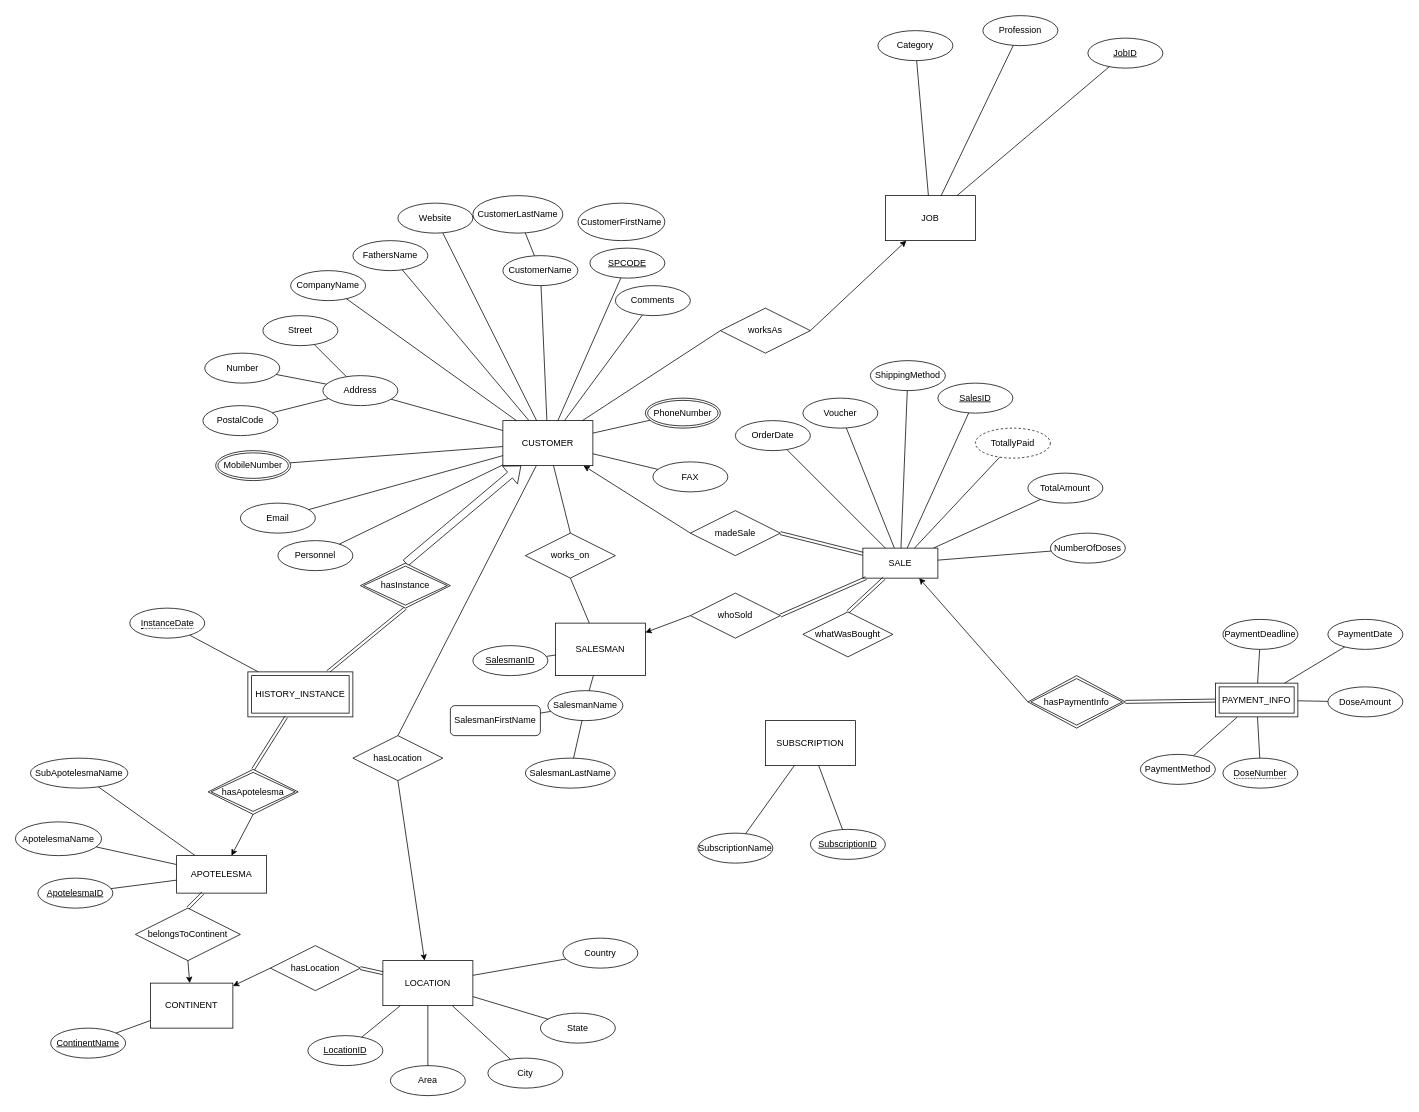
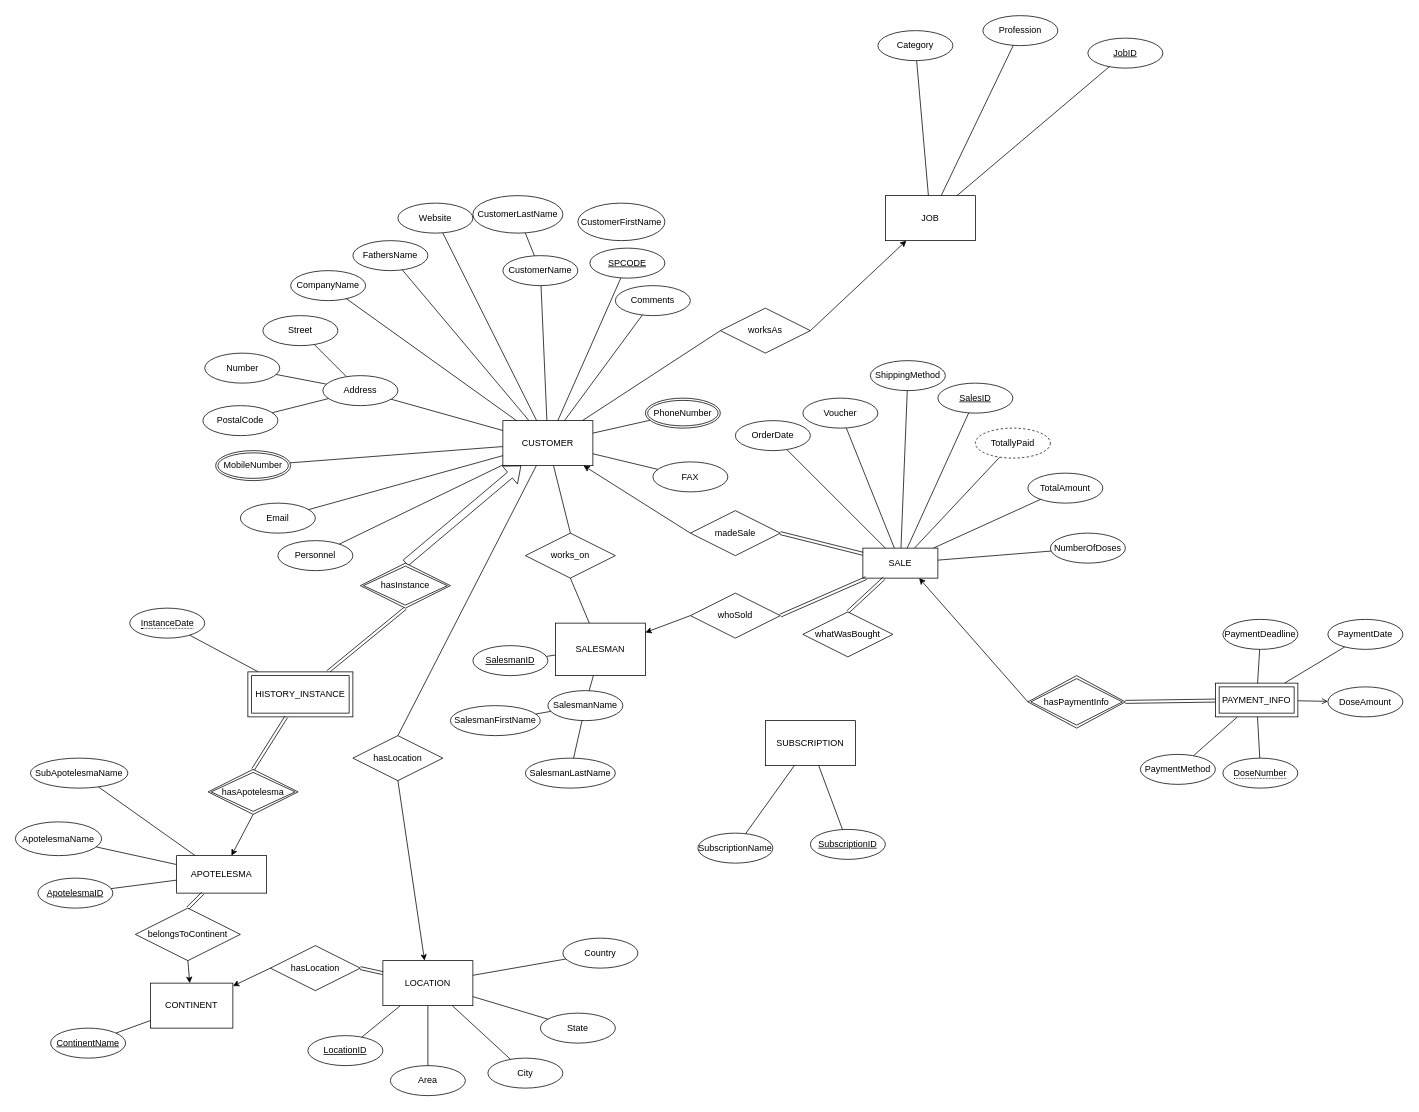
(1323, 701) -> (1323, 701)
(495, 720) -> (495, 720)
